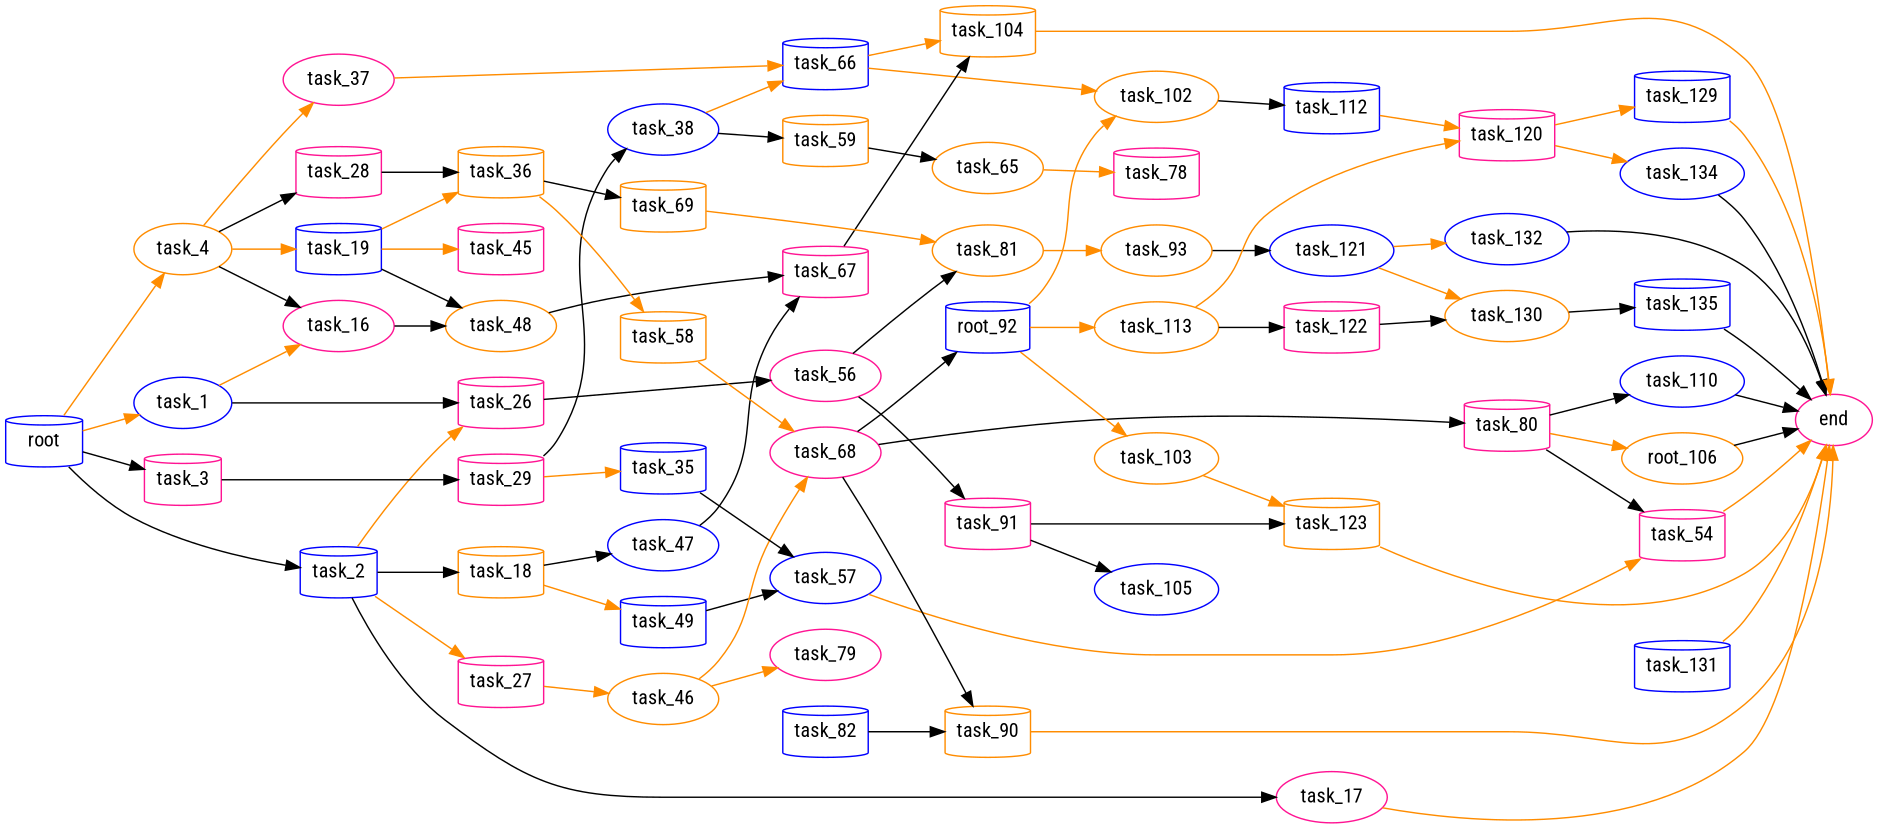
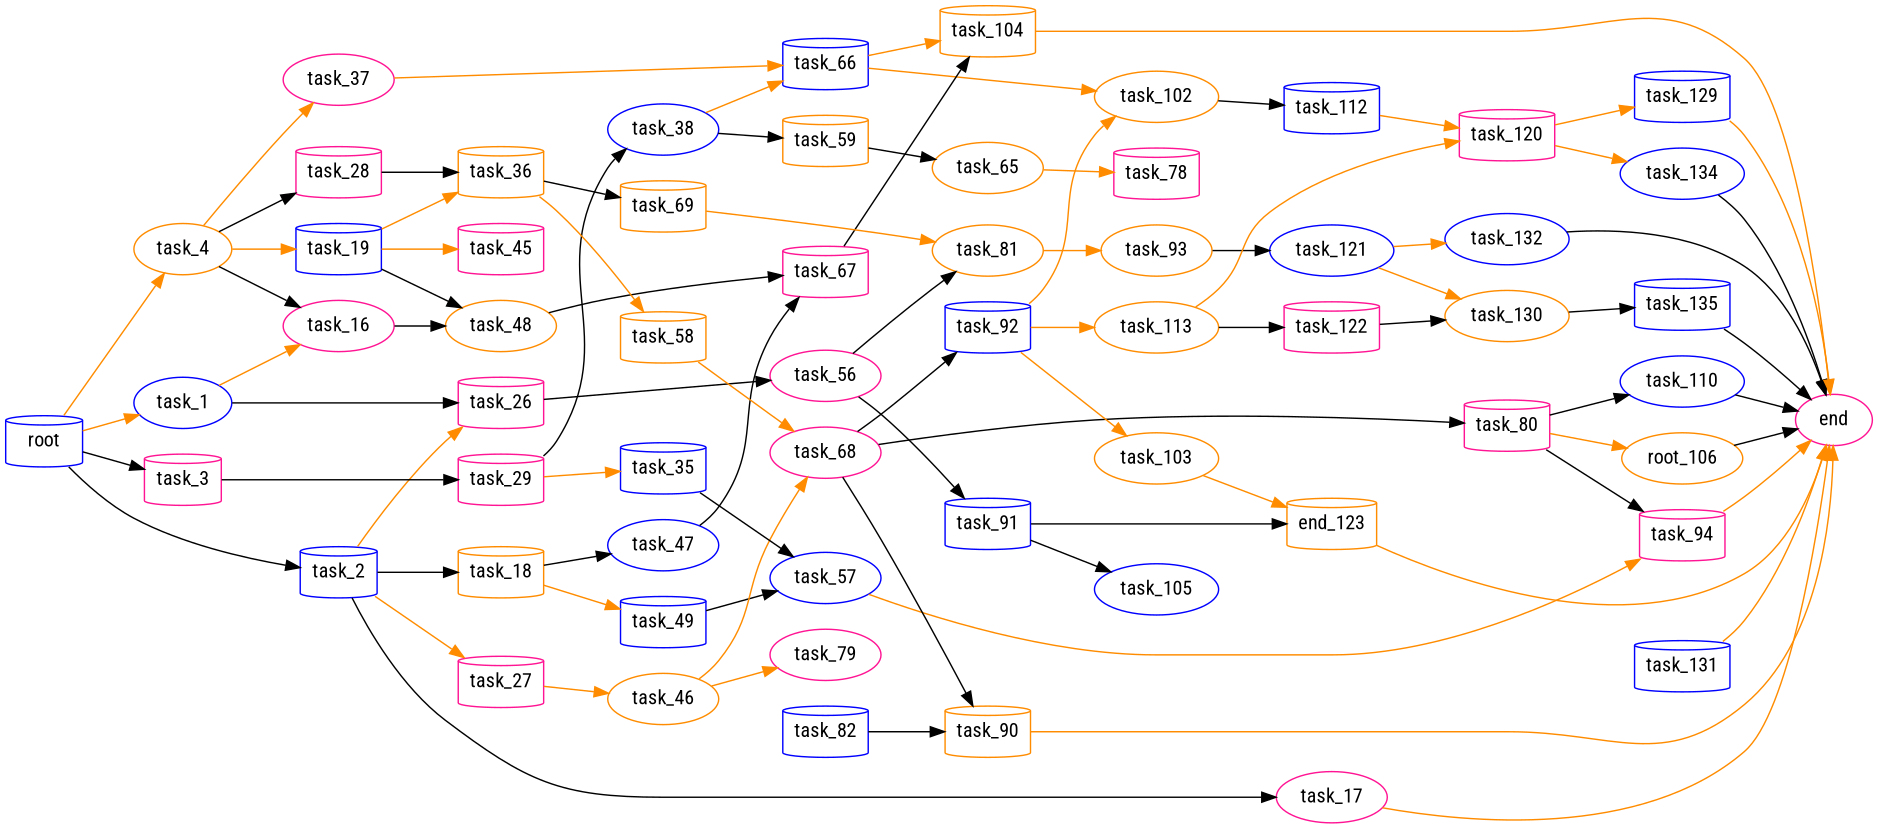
(988, 327) -> (988, 327)
(988, 524) -> (988, 524)
(1332, 524) -> (1332, 524)
(1682, 535) -> (1682, 535)
